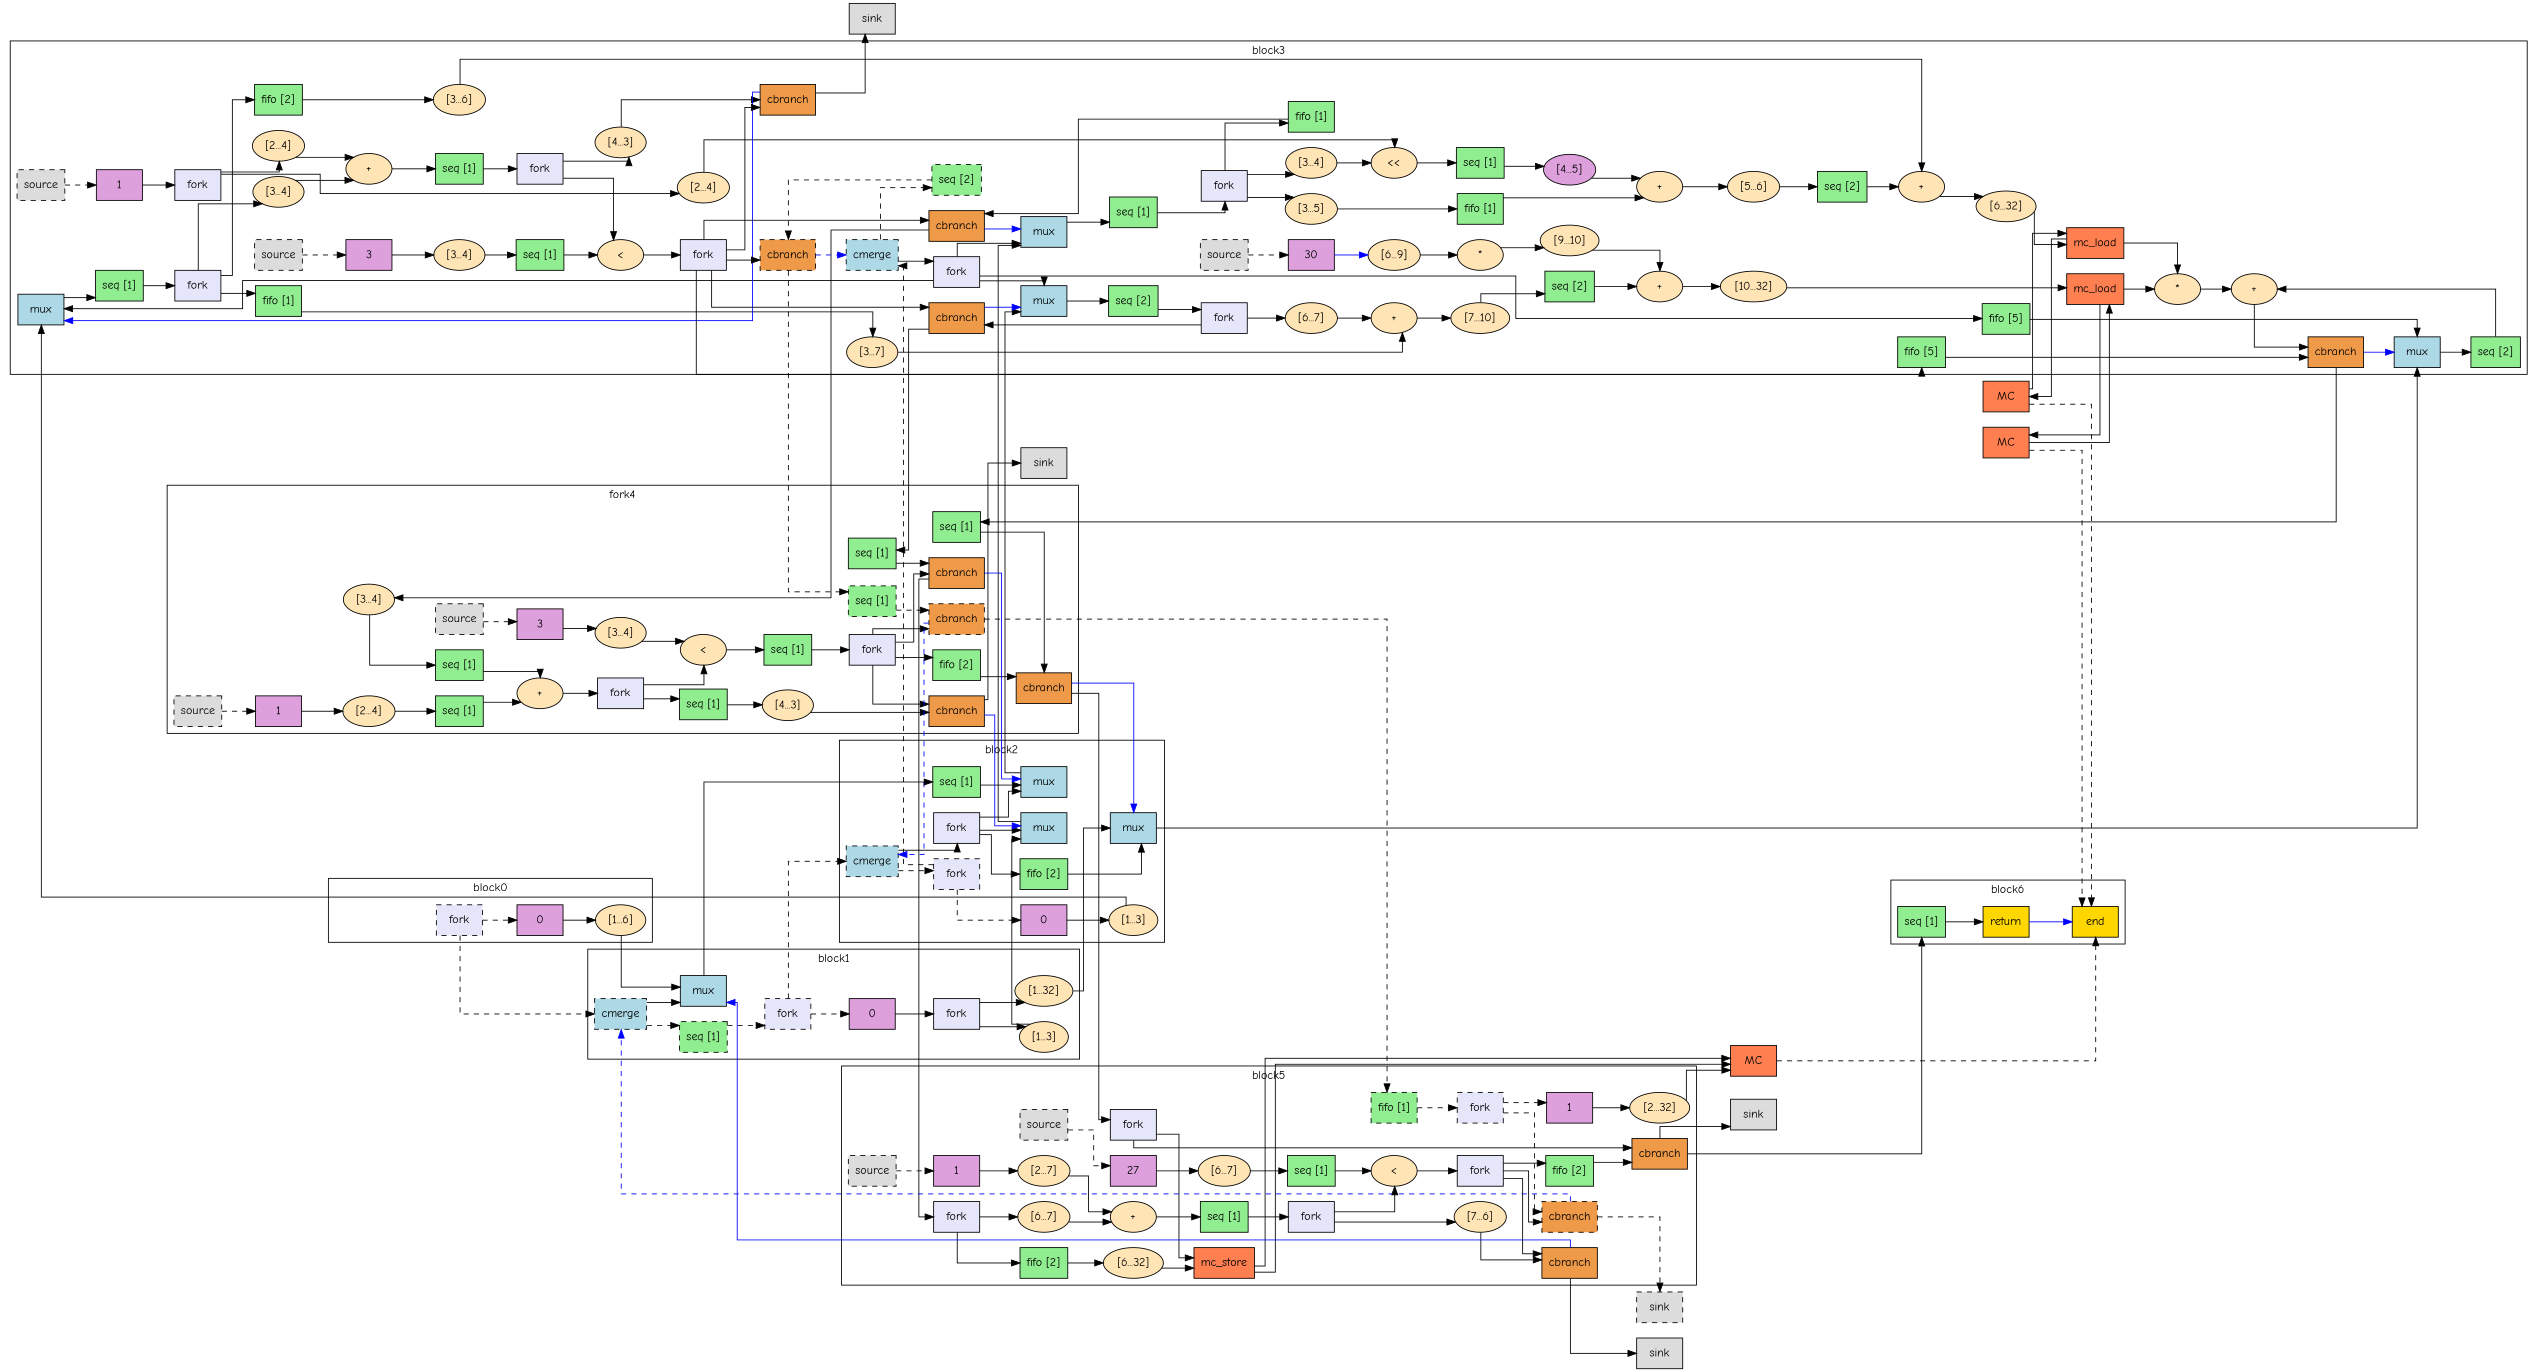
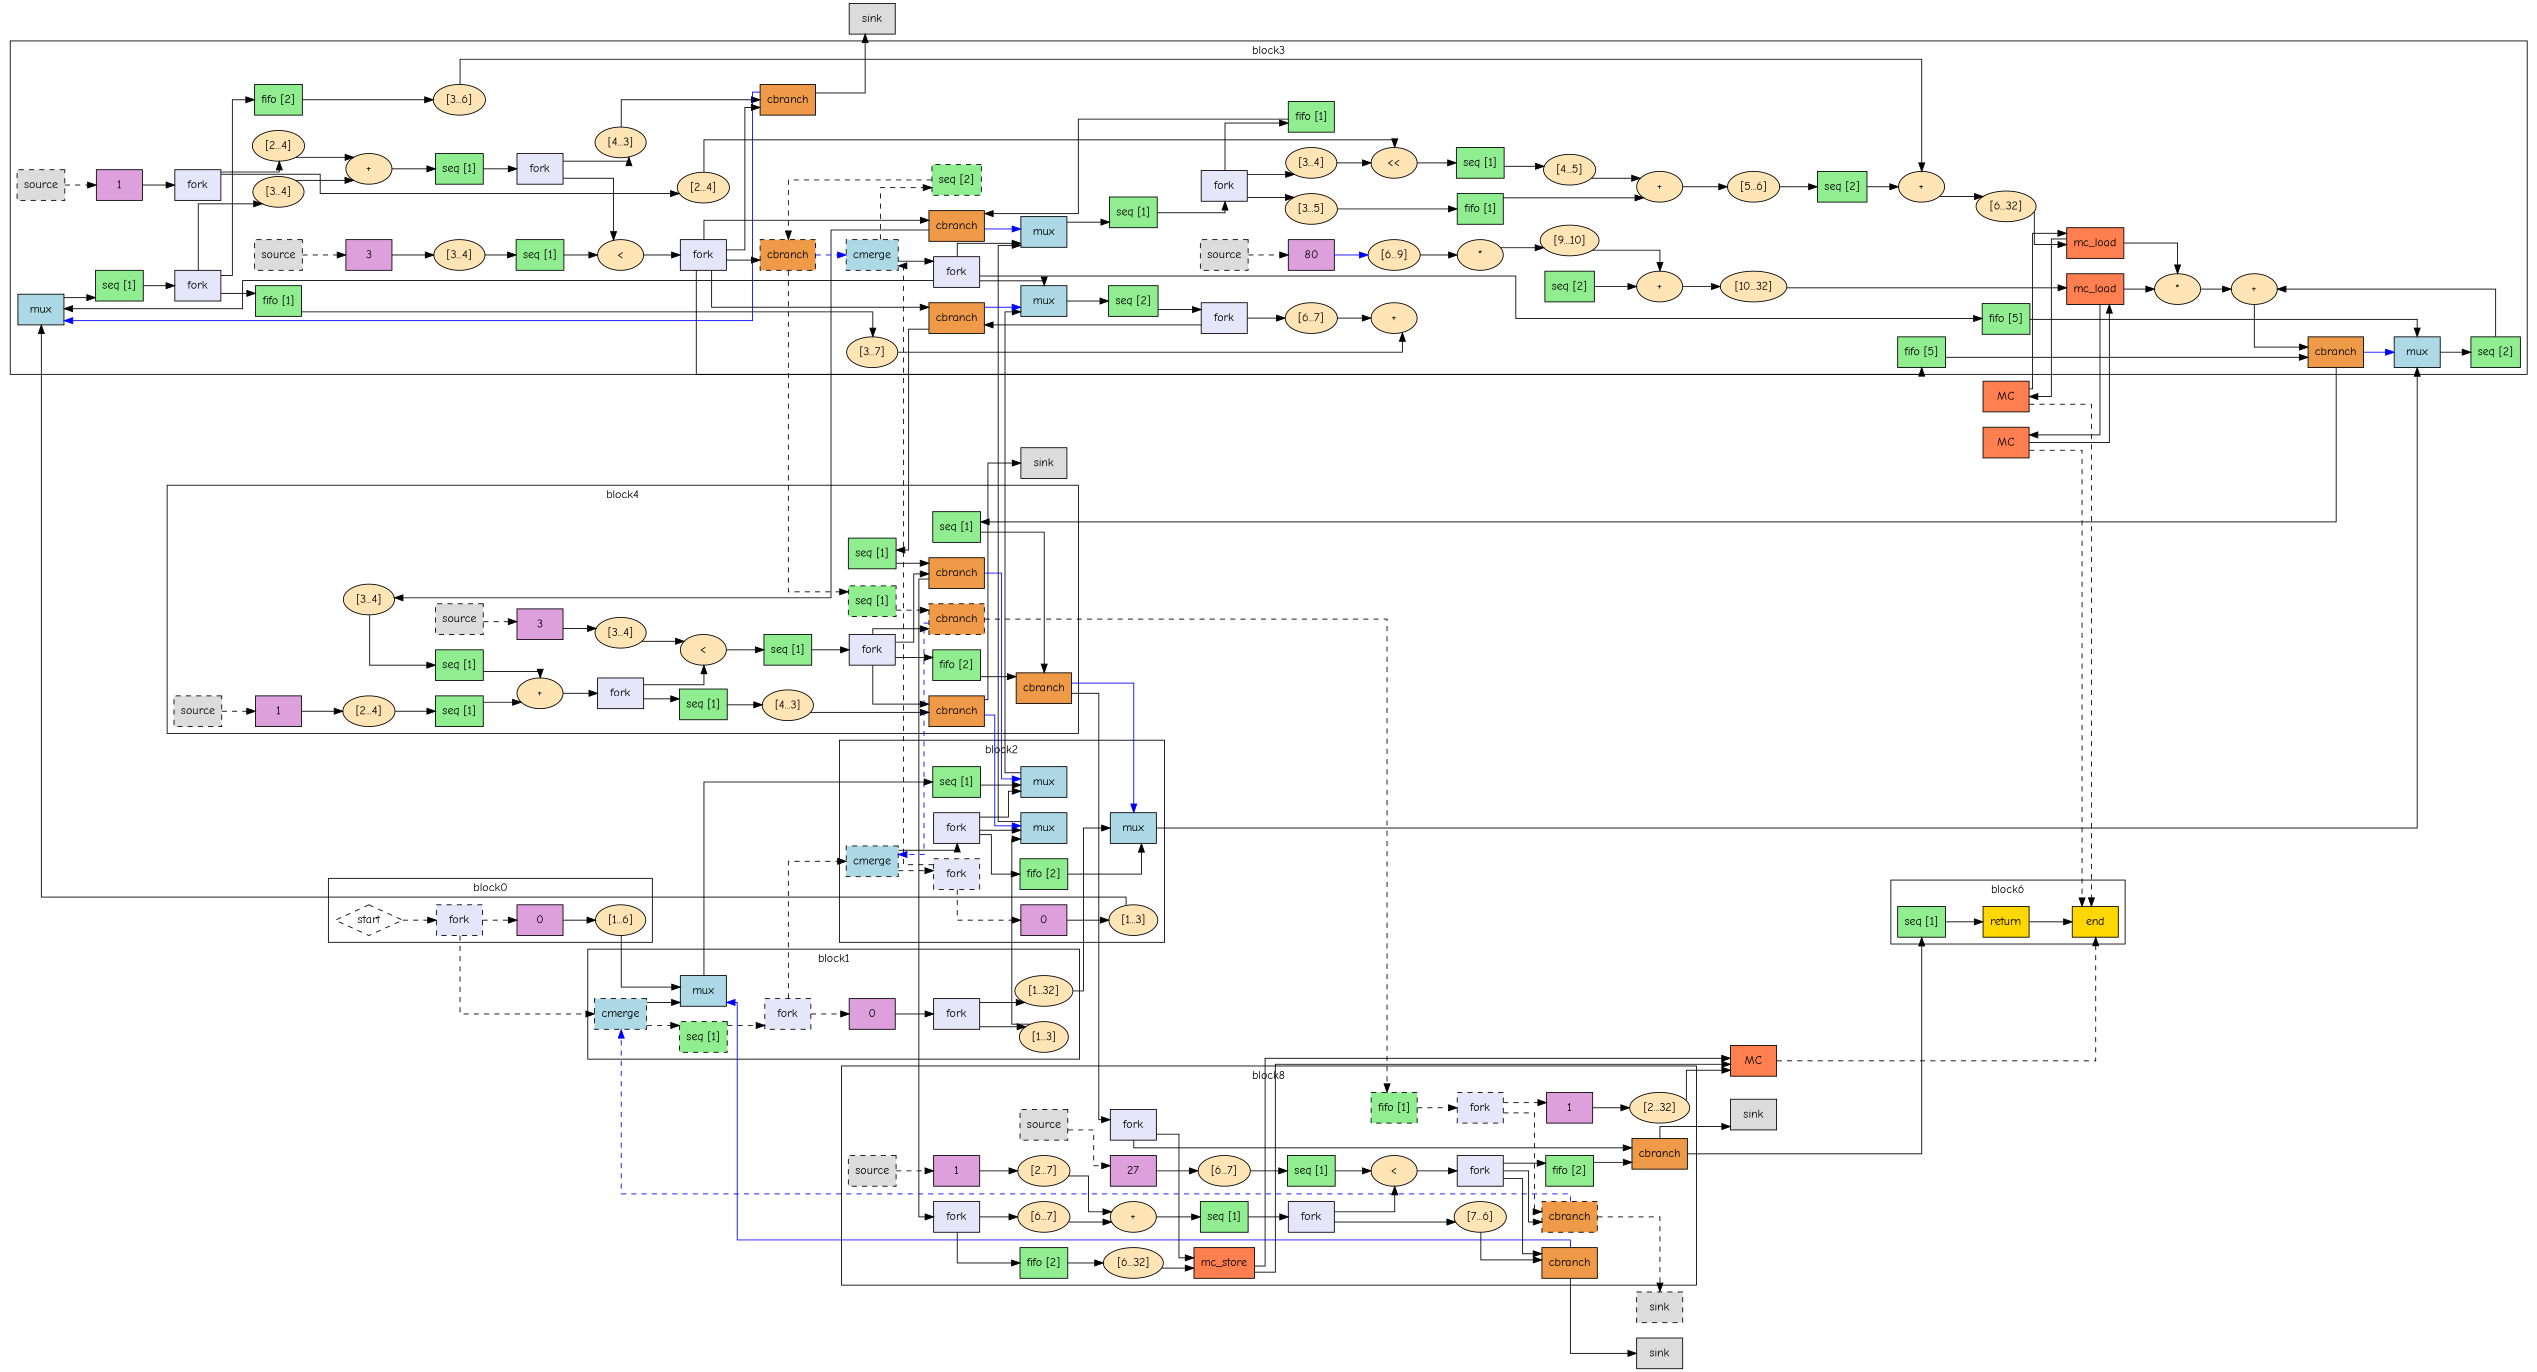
(1570, 170) -> (1570, 170)
(1311, 255) -> (1311, 255)
(1480, 318) -> none
(623, 495) -> (623, 495)
none -> (369, 920)
(2046, 922) -> (2046, 922)
(1269, 1076) -> (1269, 1076)
